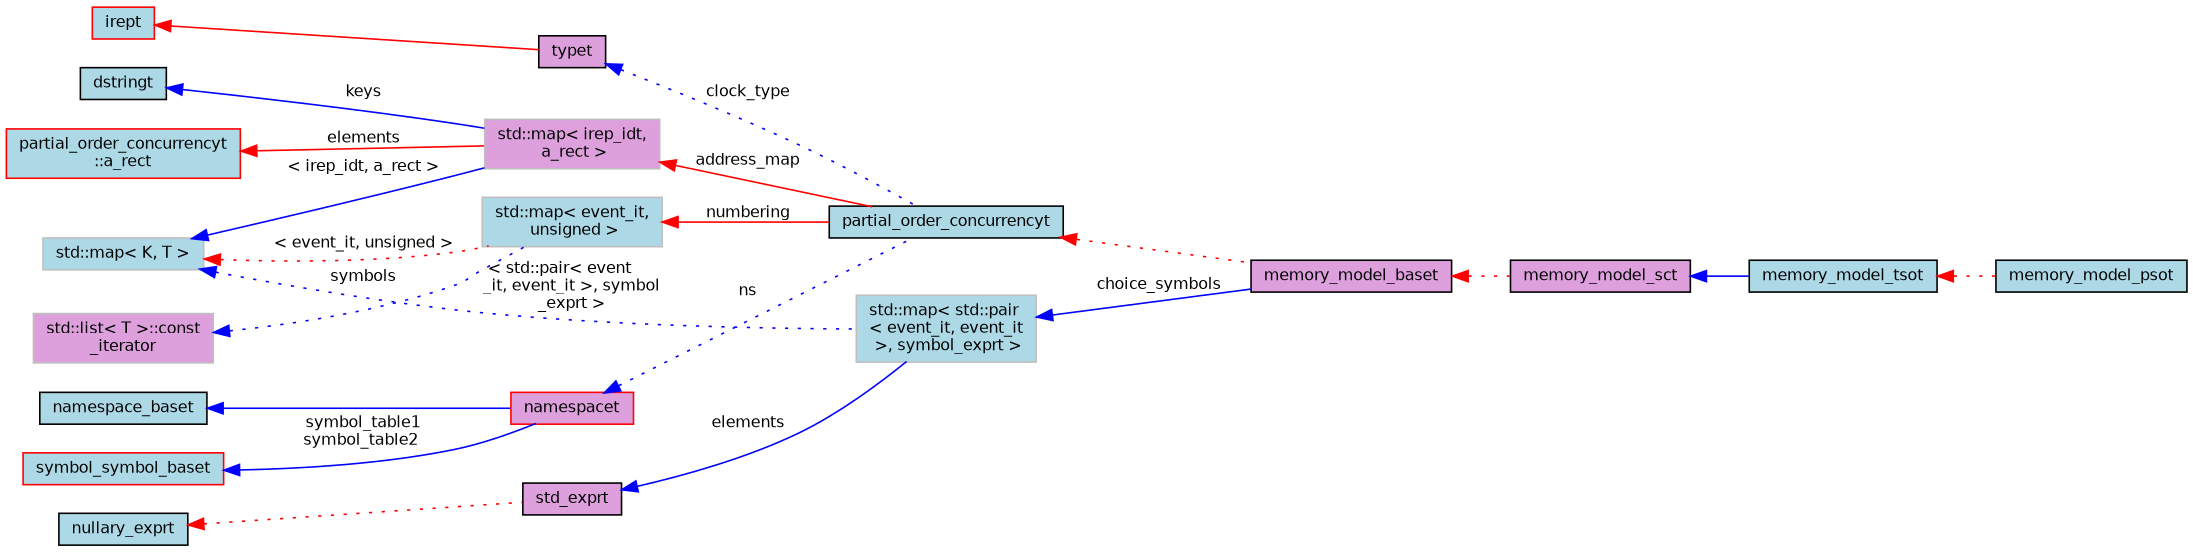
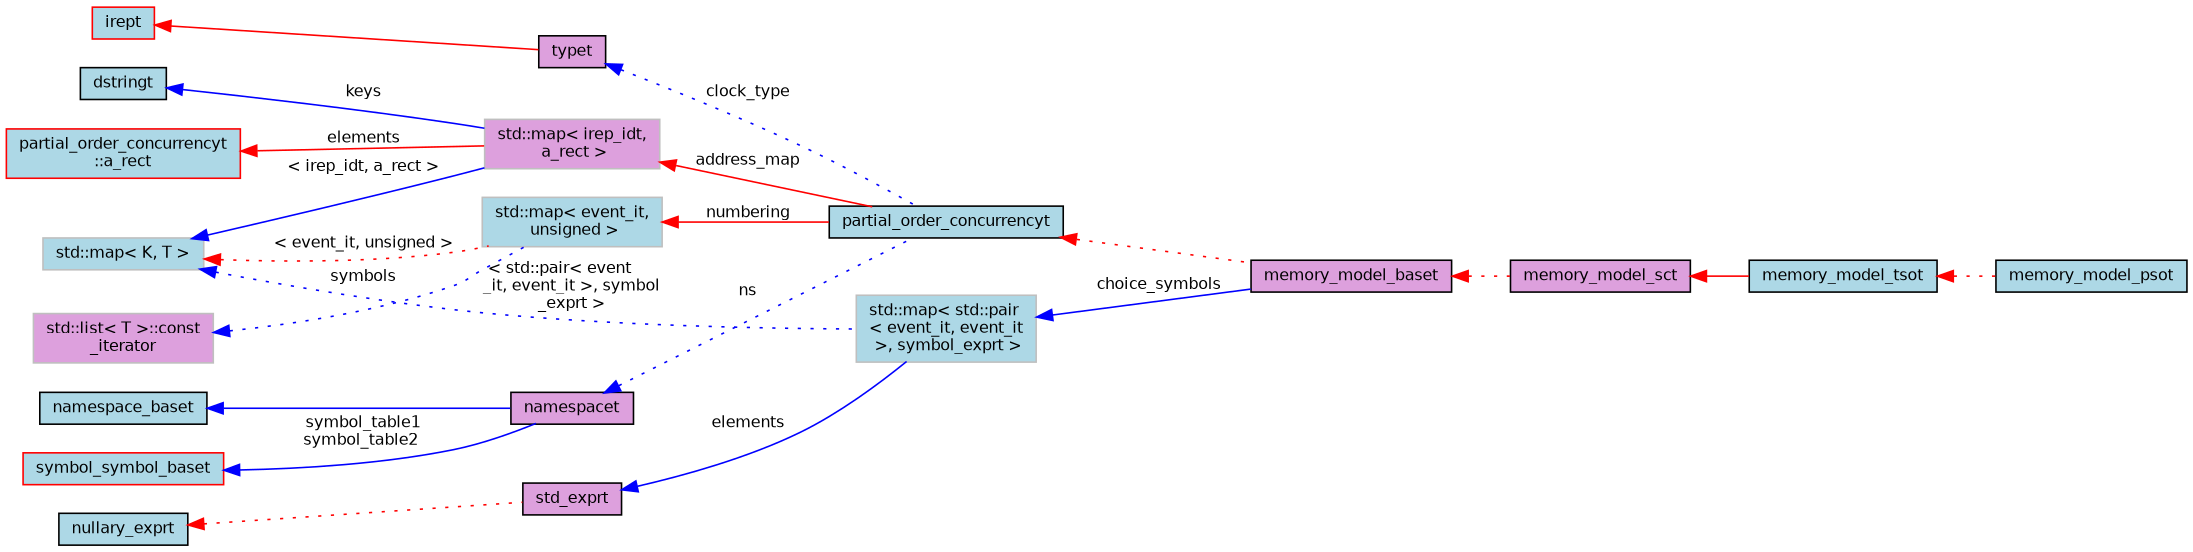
(1728, 276) -> (1728, 276)
(572, 408) -> (572, 408)
